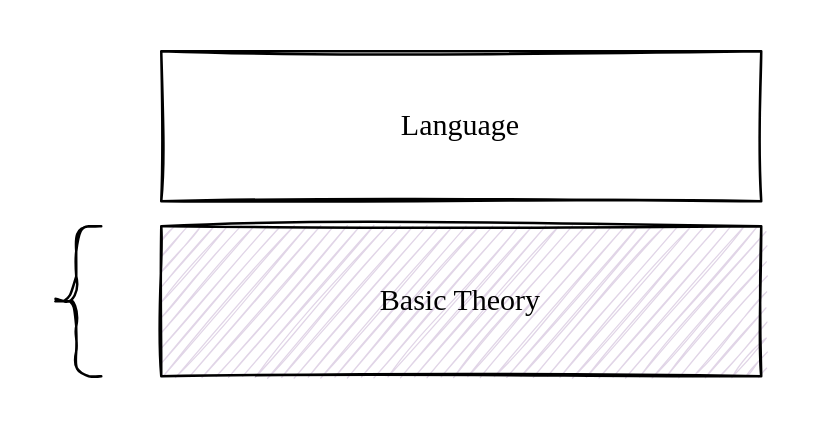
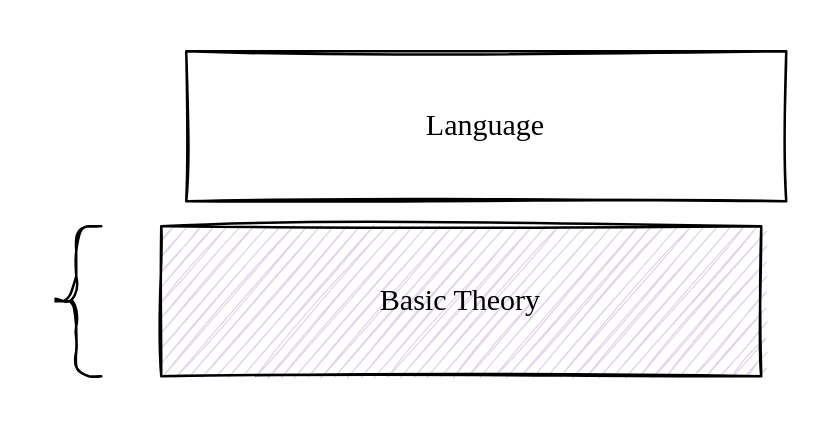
(461, 126) -> (486, 126)
